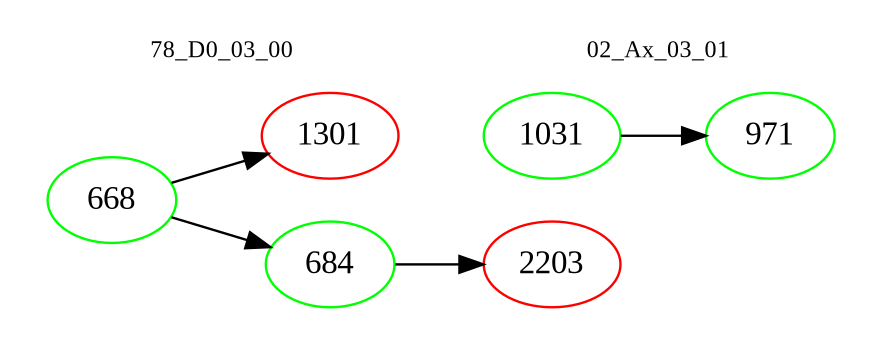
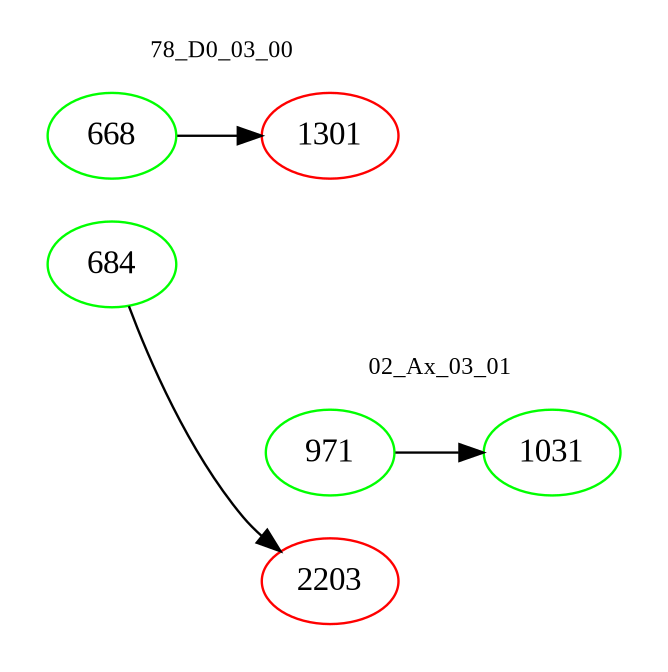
(651, 136) -> (427, 453)
(209, 229) -> none
